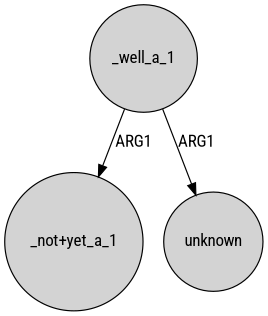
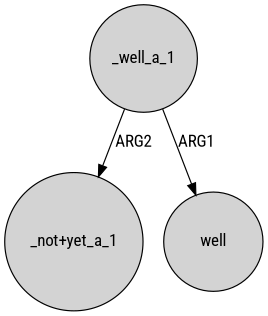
(134, 142) -> (134, 142)
(213, 242) -> (213, 242)
